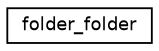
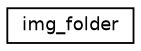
(80, 26) -> (70, 26)
